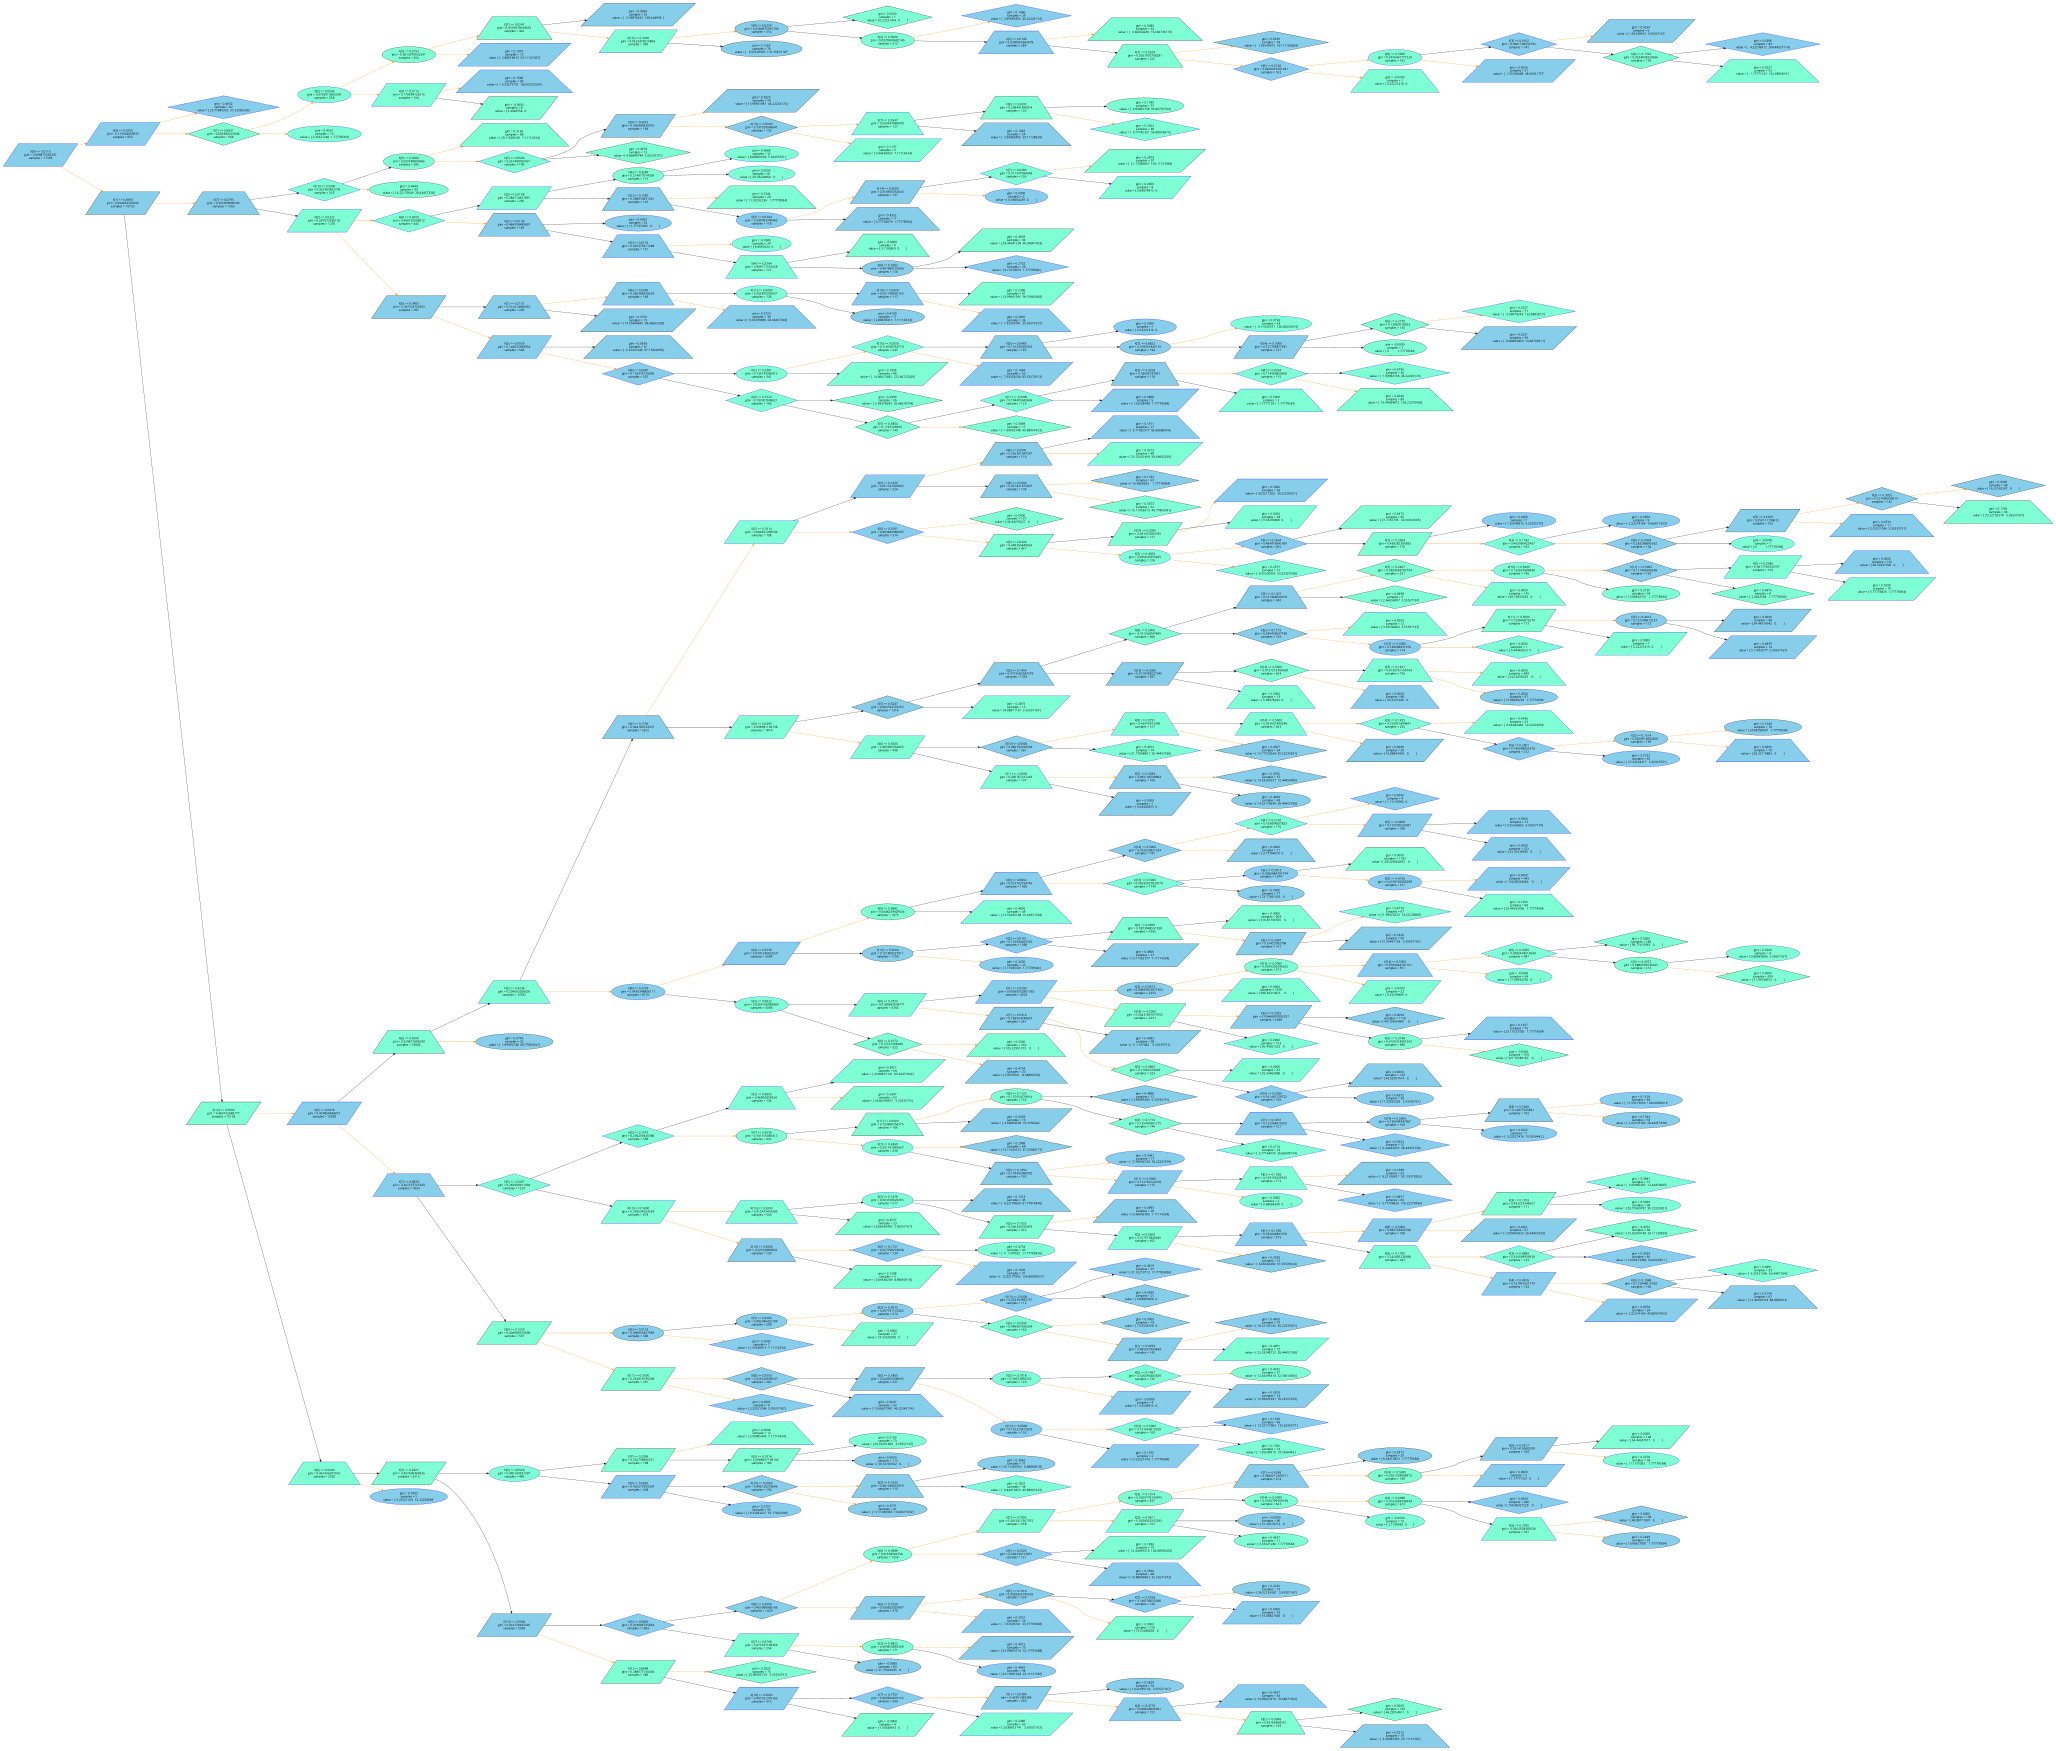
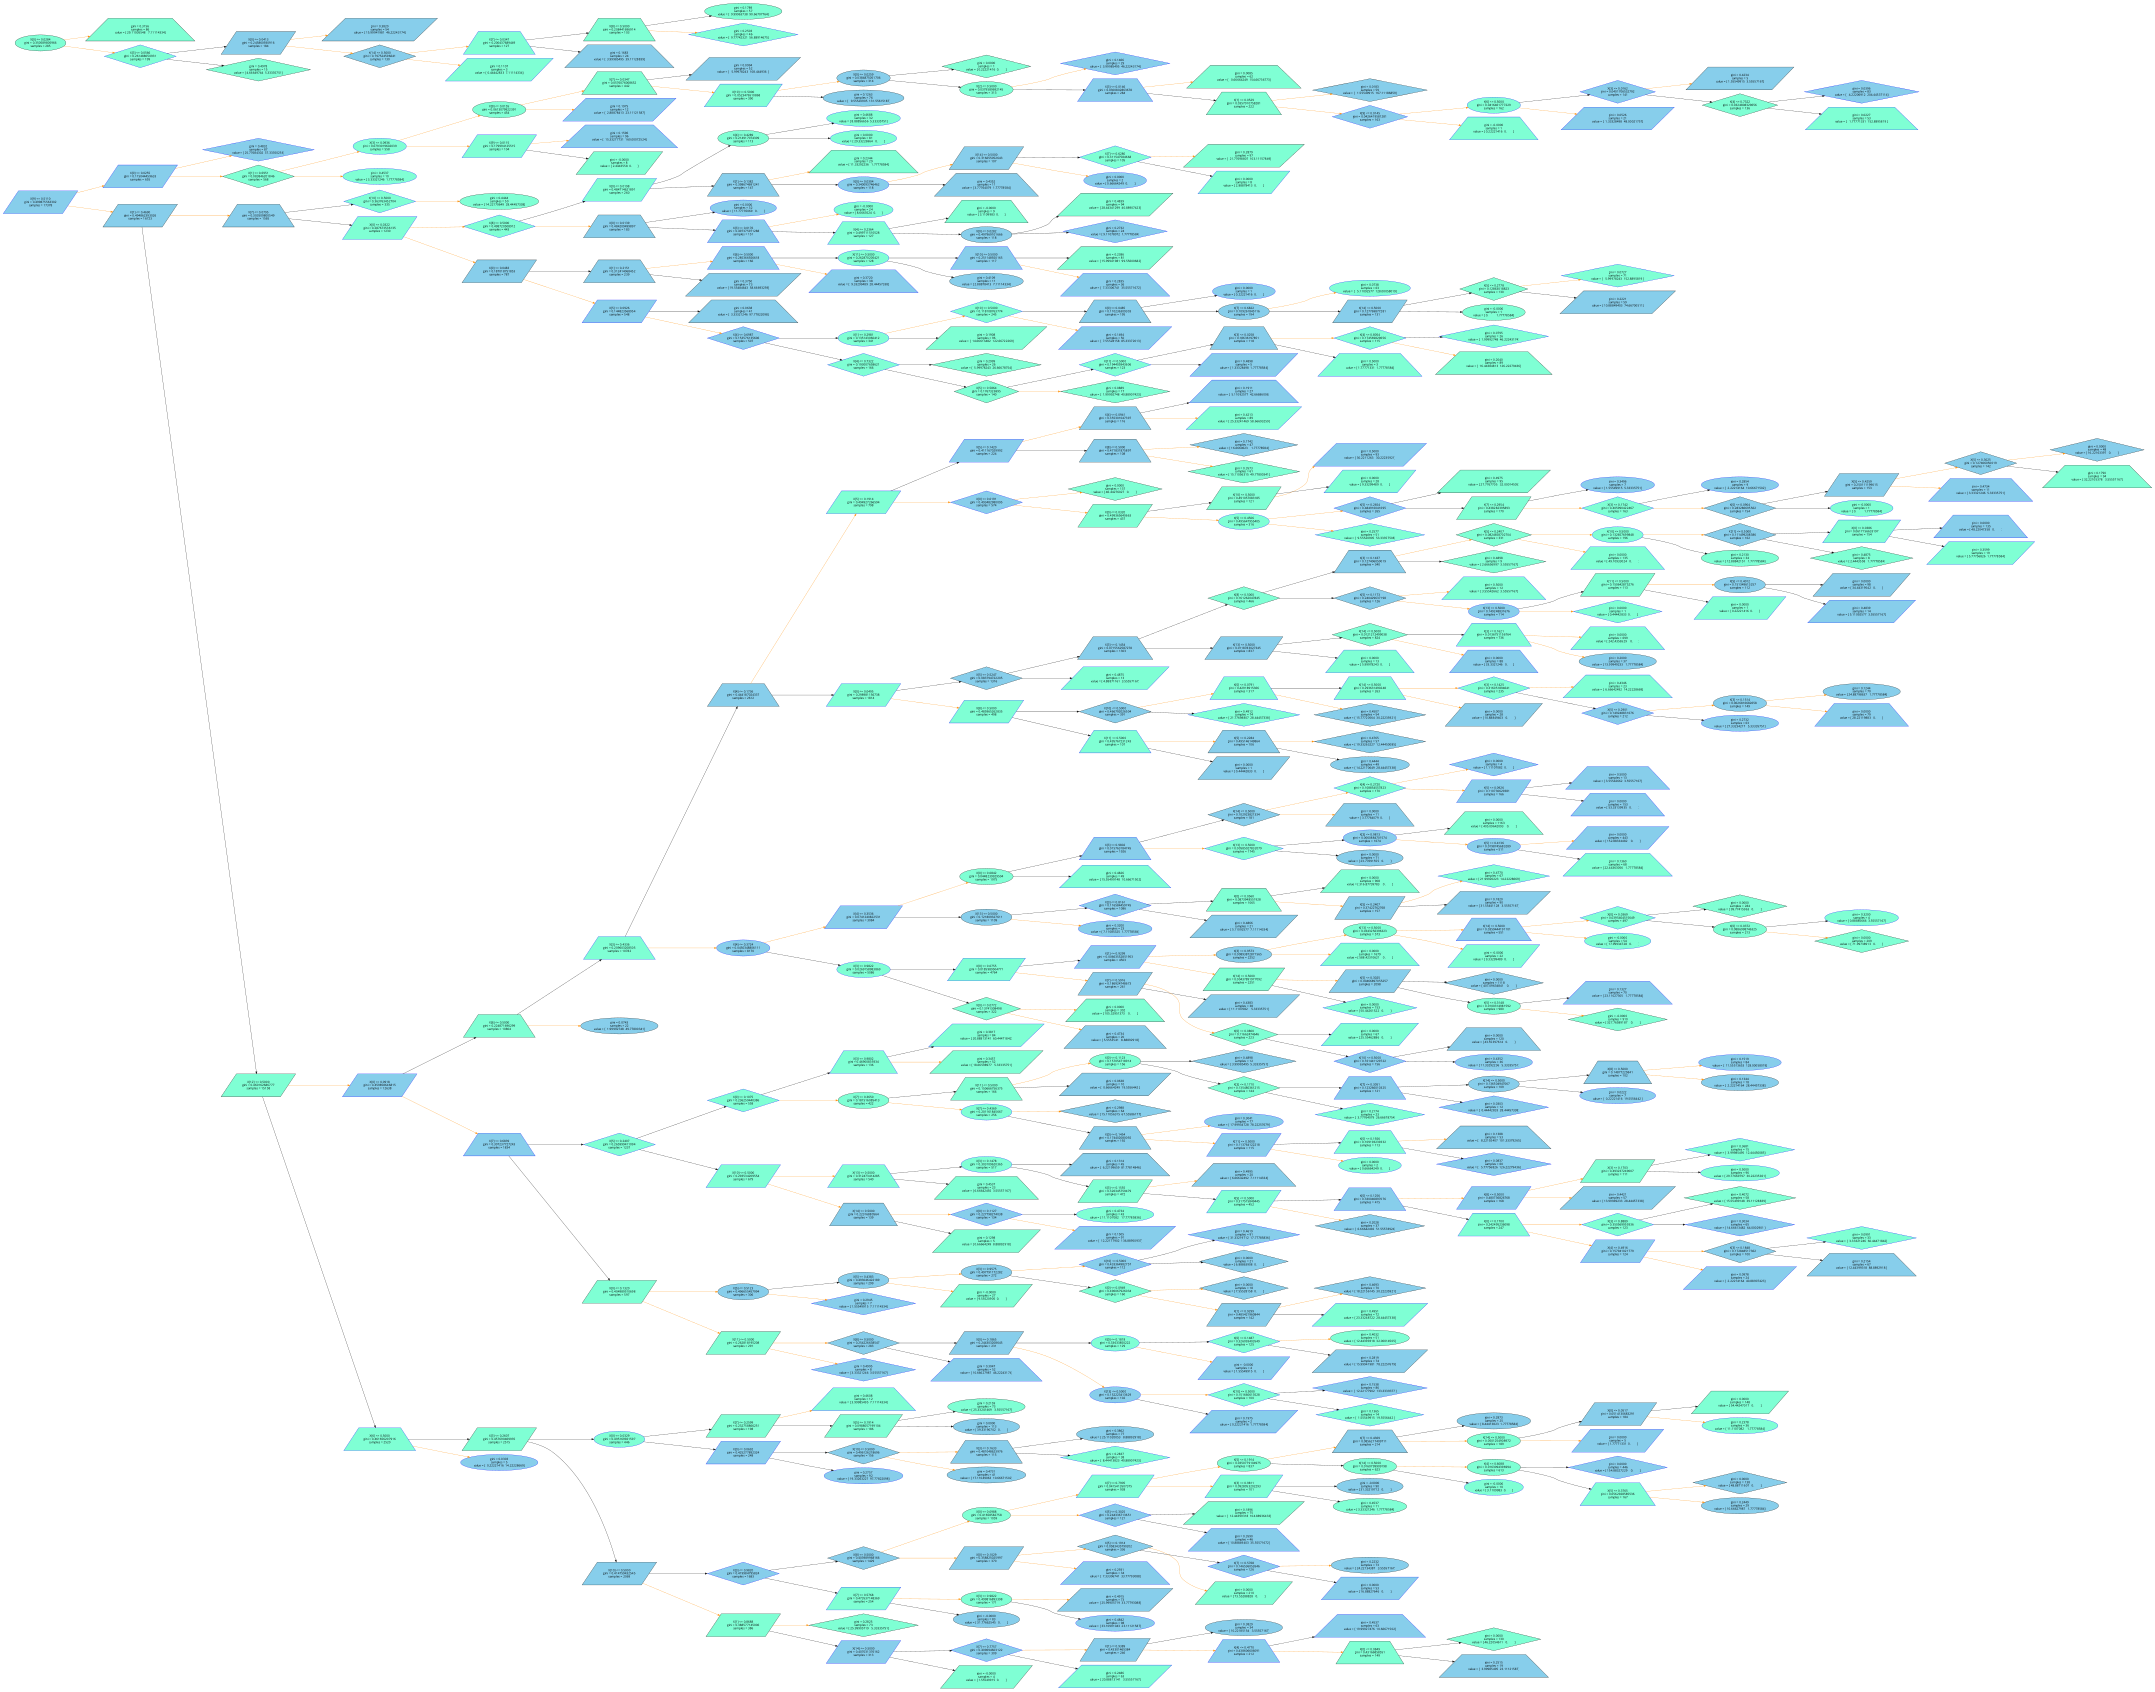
(366, 176) -> none
